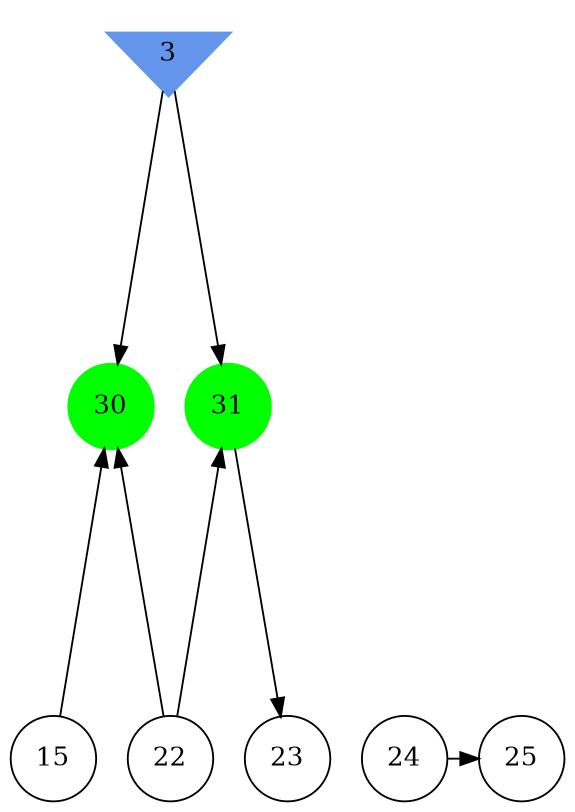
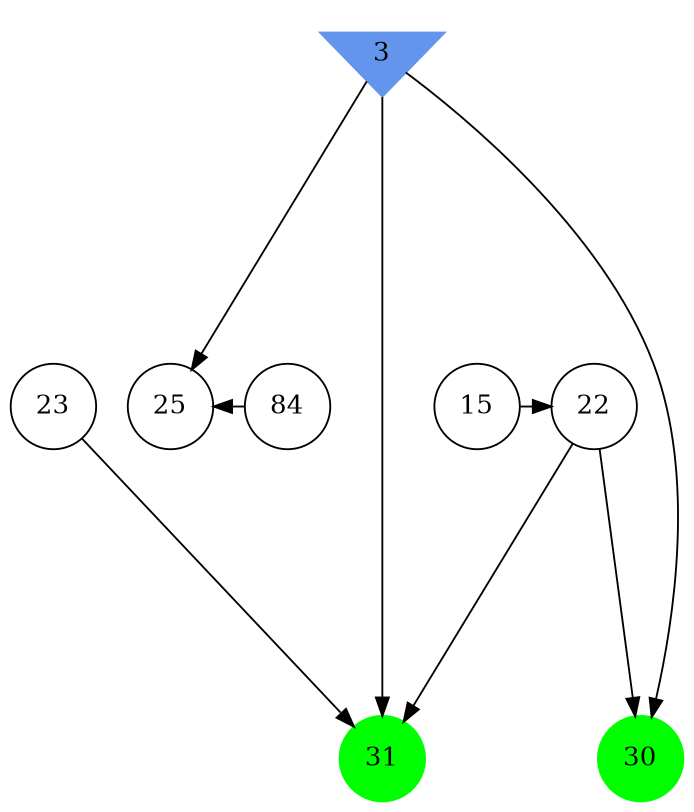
none -> (284, 218)
(256, 573) -> (211, 576)
(81, 592) -> (526, 407)
(405, 759) -> (288, 407)
